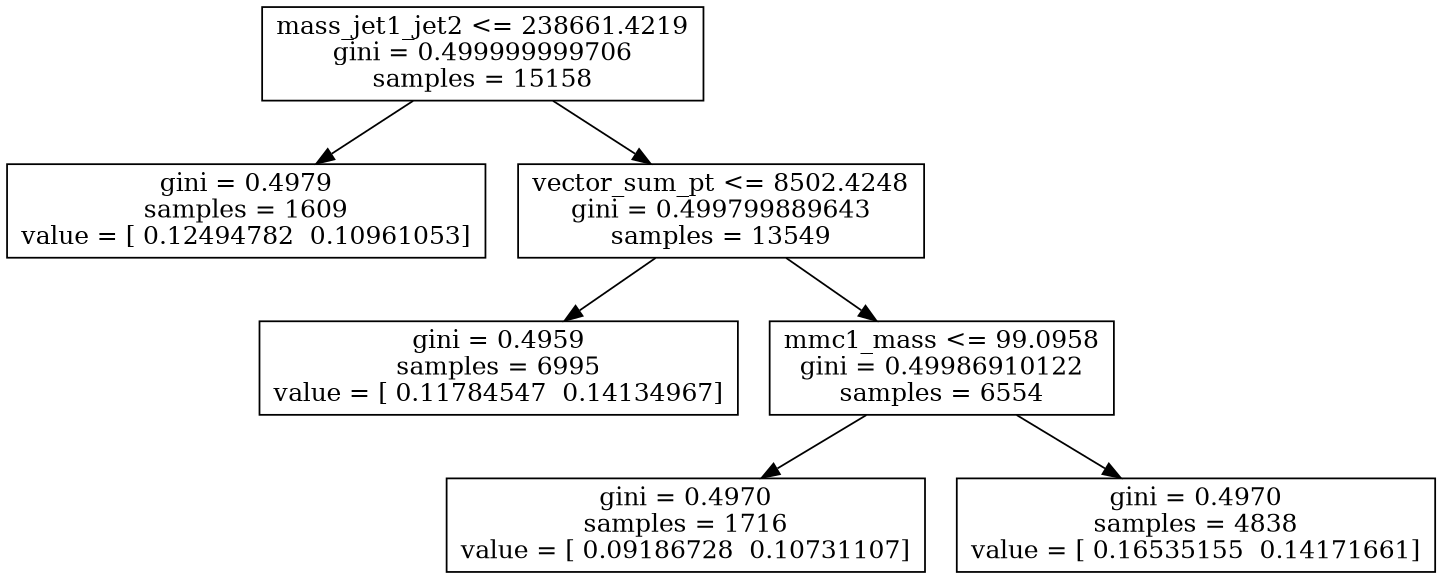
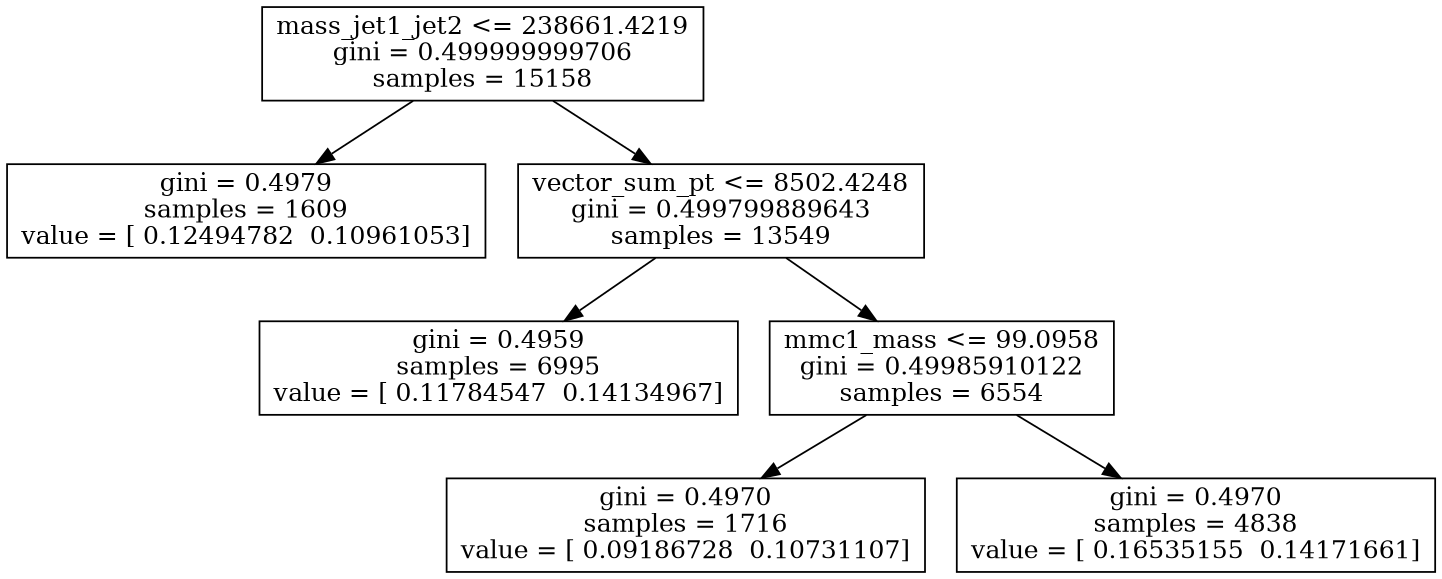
(942, 368) -> (942, 368)
